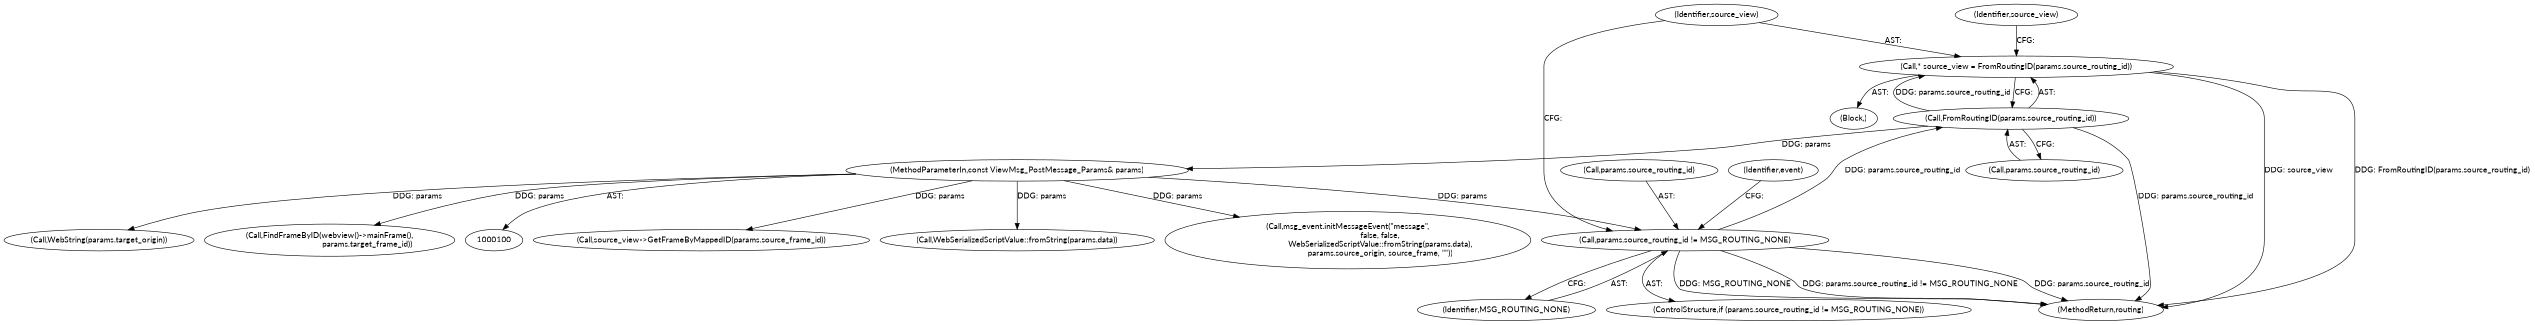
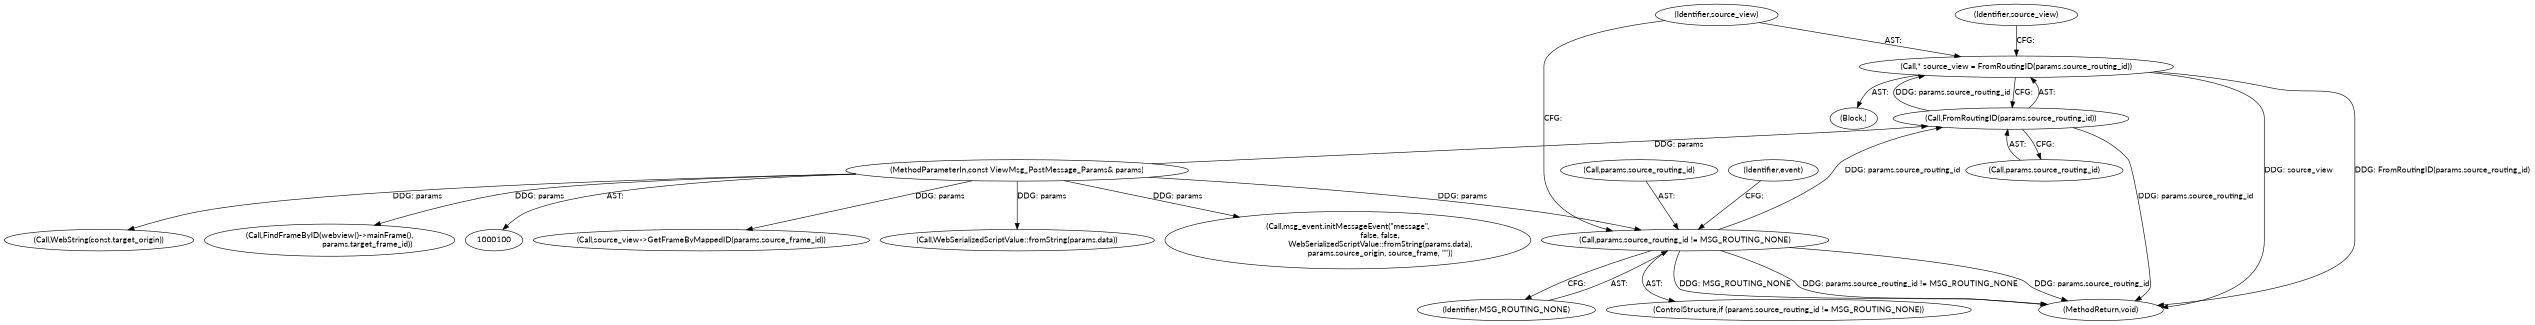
(1561, 158) -> (1537, 146)
(99, 240) -> (99, 240)
(2101, 310) -> (2101, 310)
